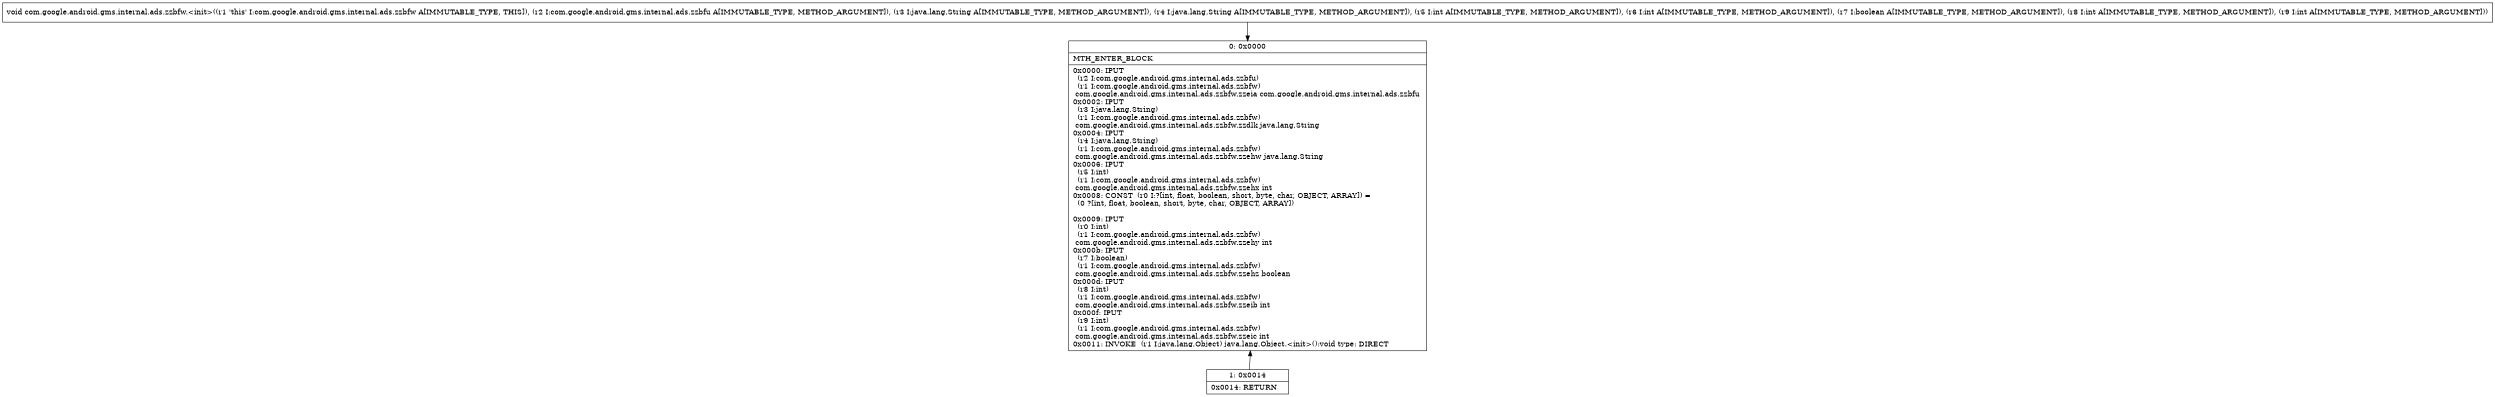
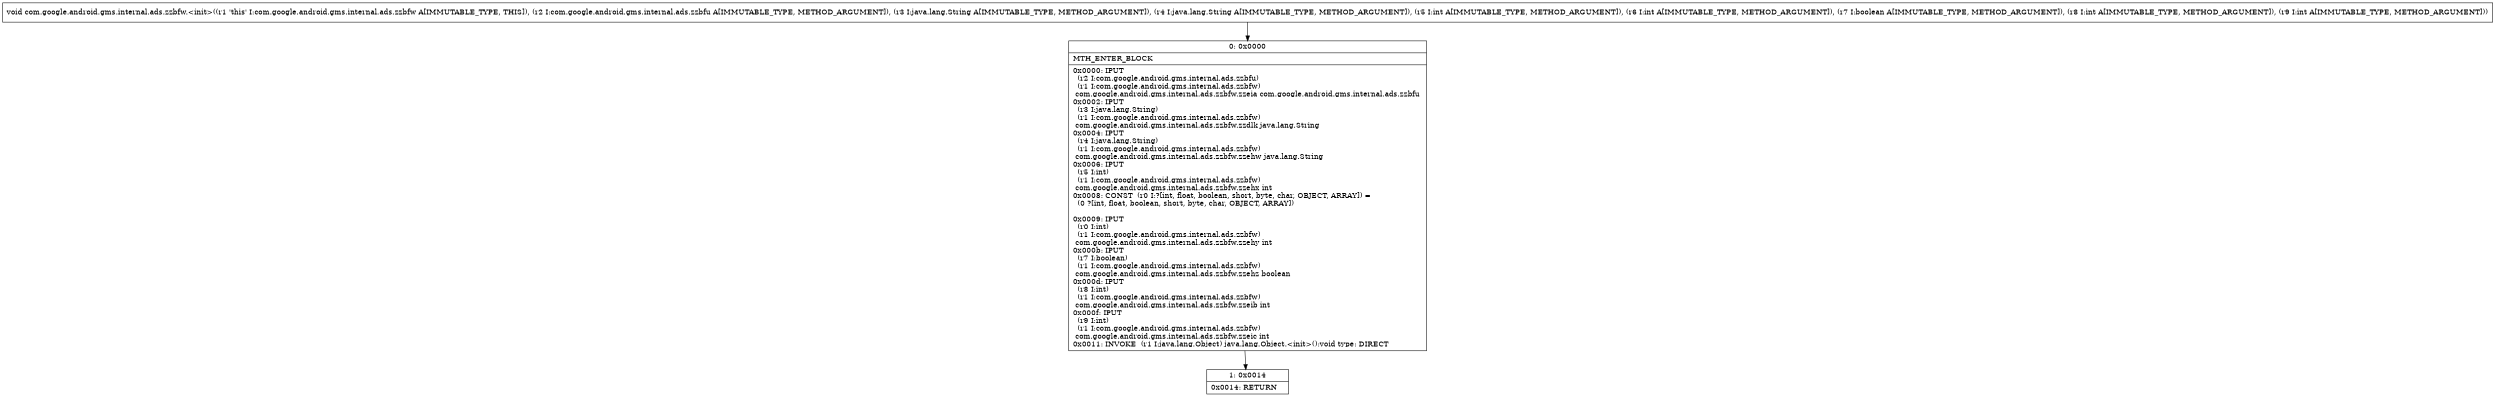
(1250, 363) -> (1245, 358)
